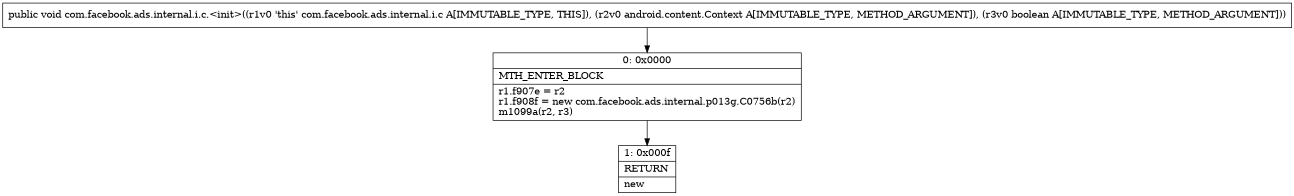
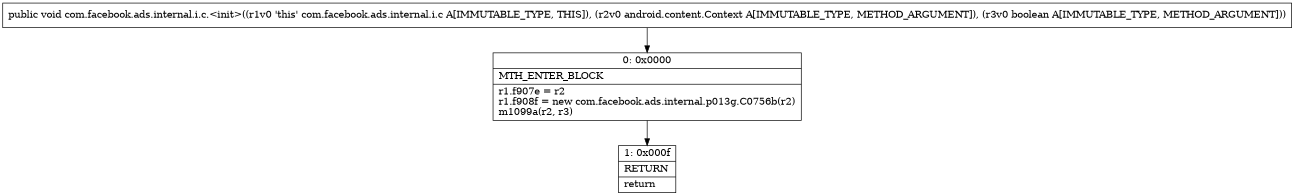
(634, 184) -> (640, 184)
